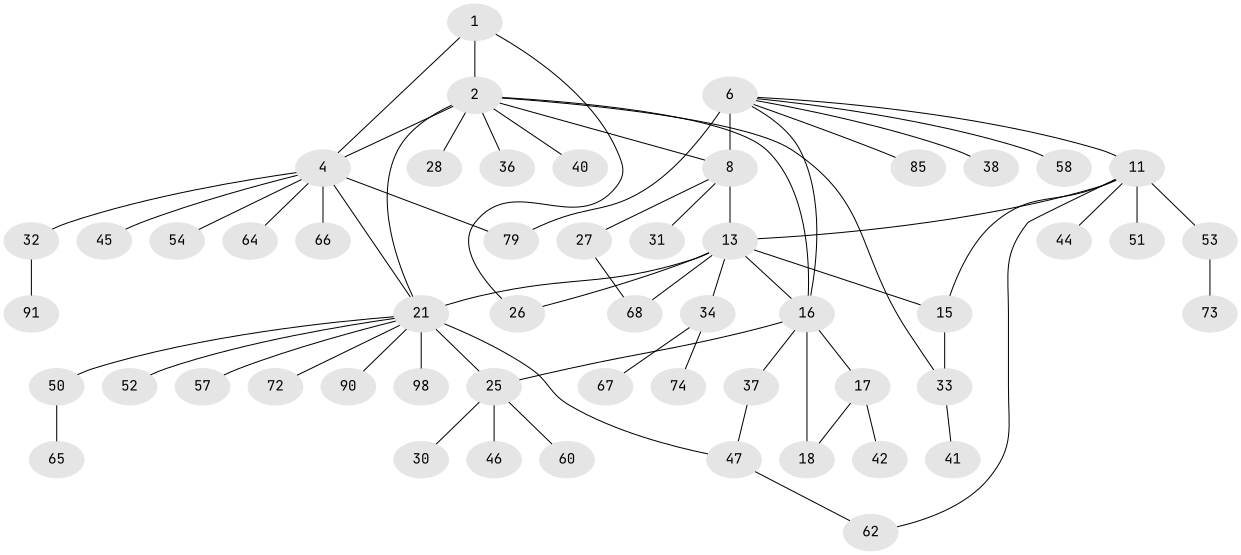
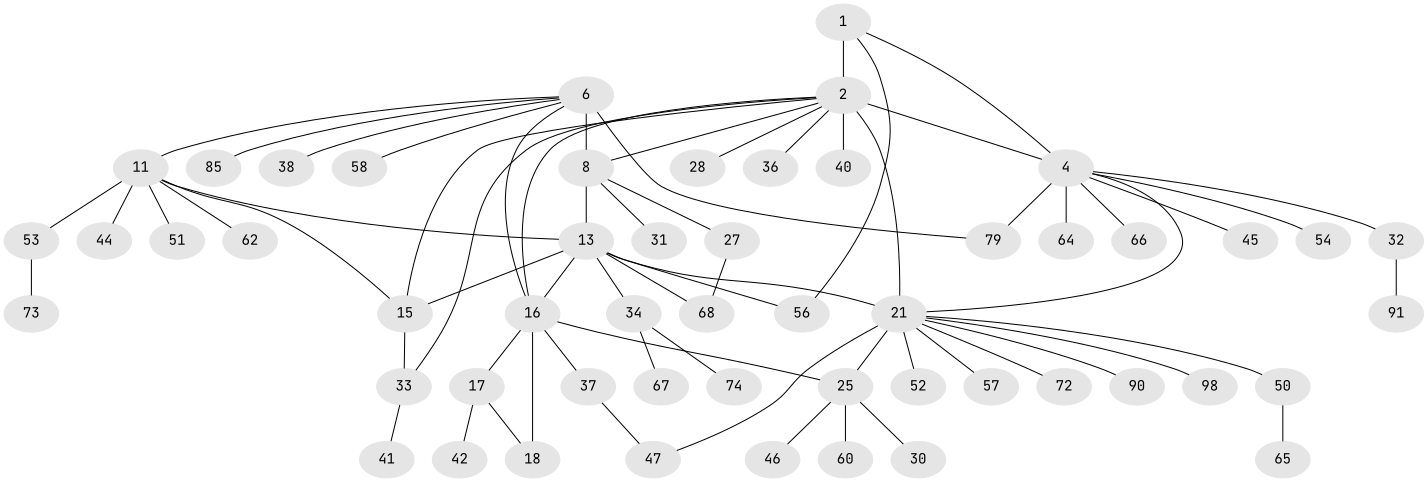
none -> (539, 133)
(517, 314) -> (802, 314)
(803, 496) -> none
